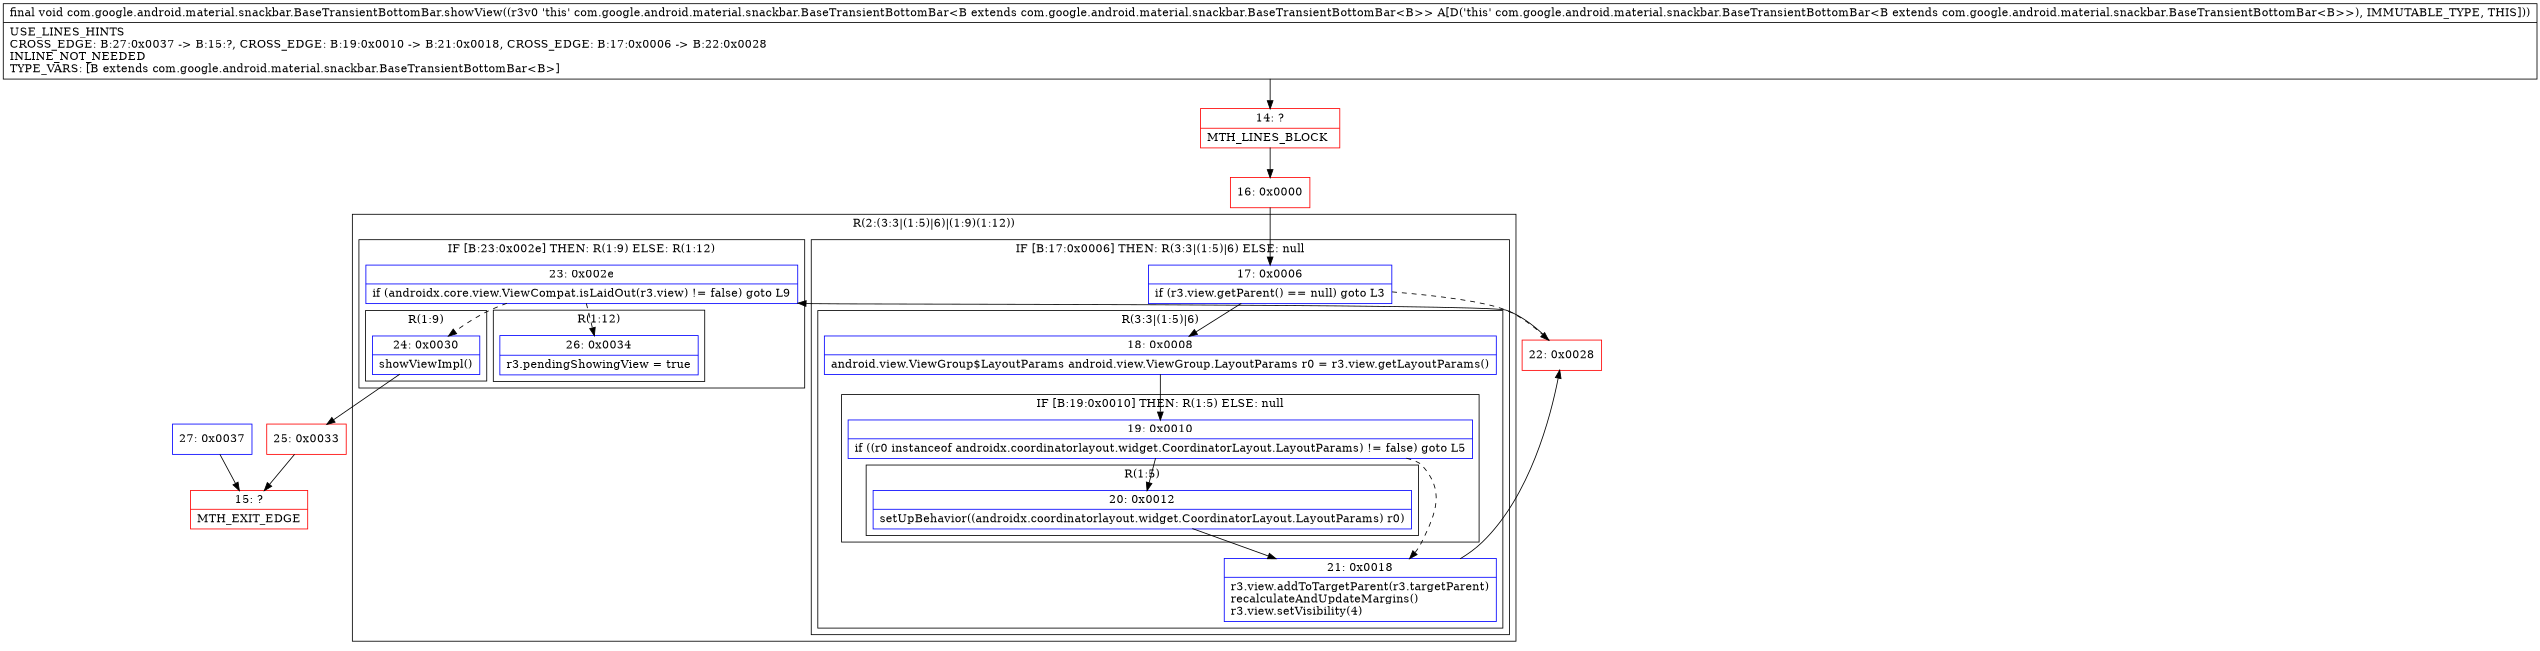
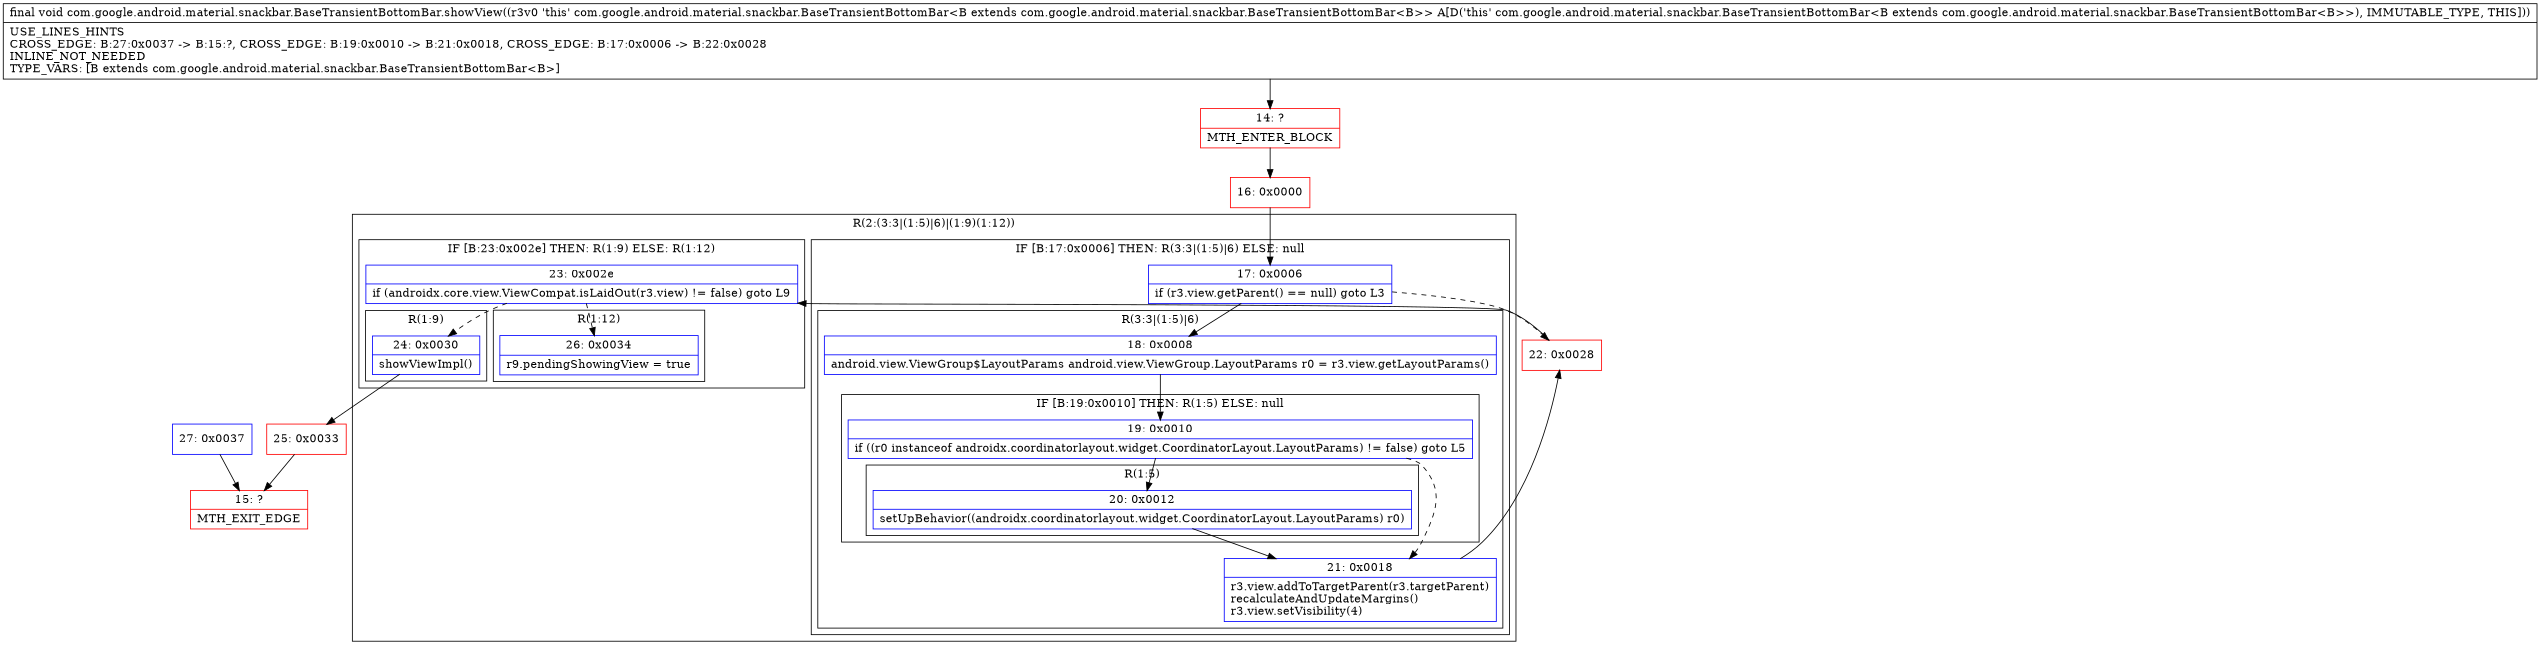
(1268, 138) -> (1270, 138)
(599, 365) -> (599, 365)
